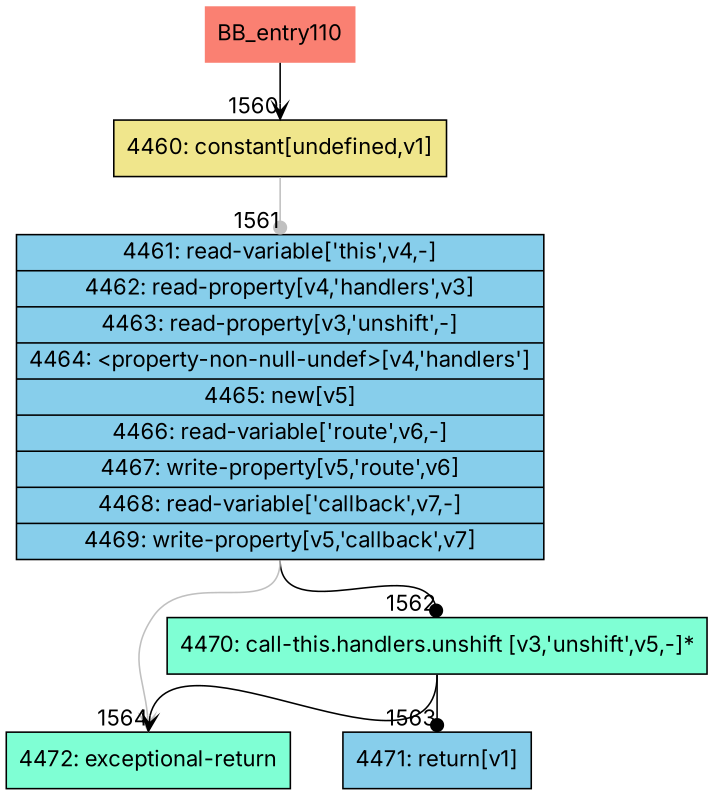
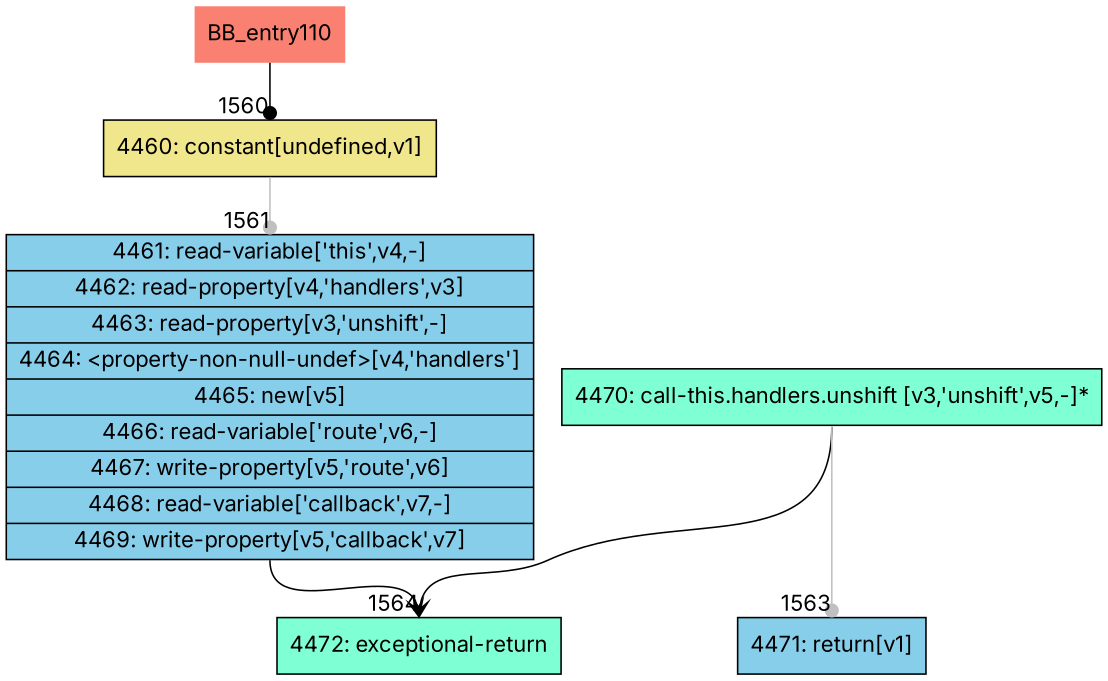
(280, 83) -> (270, 85)
(352, 589) -> none
(172, 601) -> (337, 589)
(437, 704) -> (832, 515)
